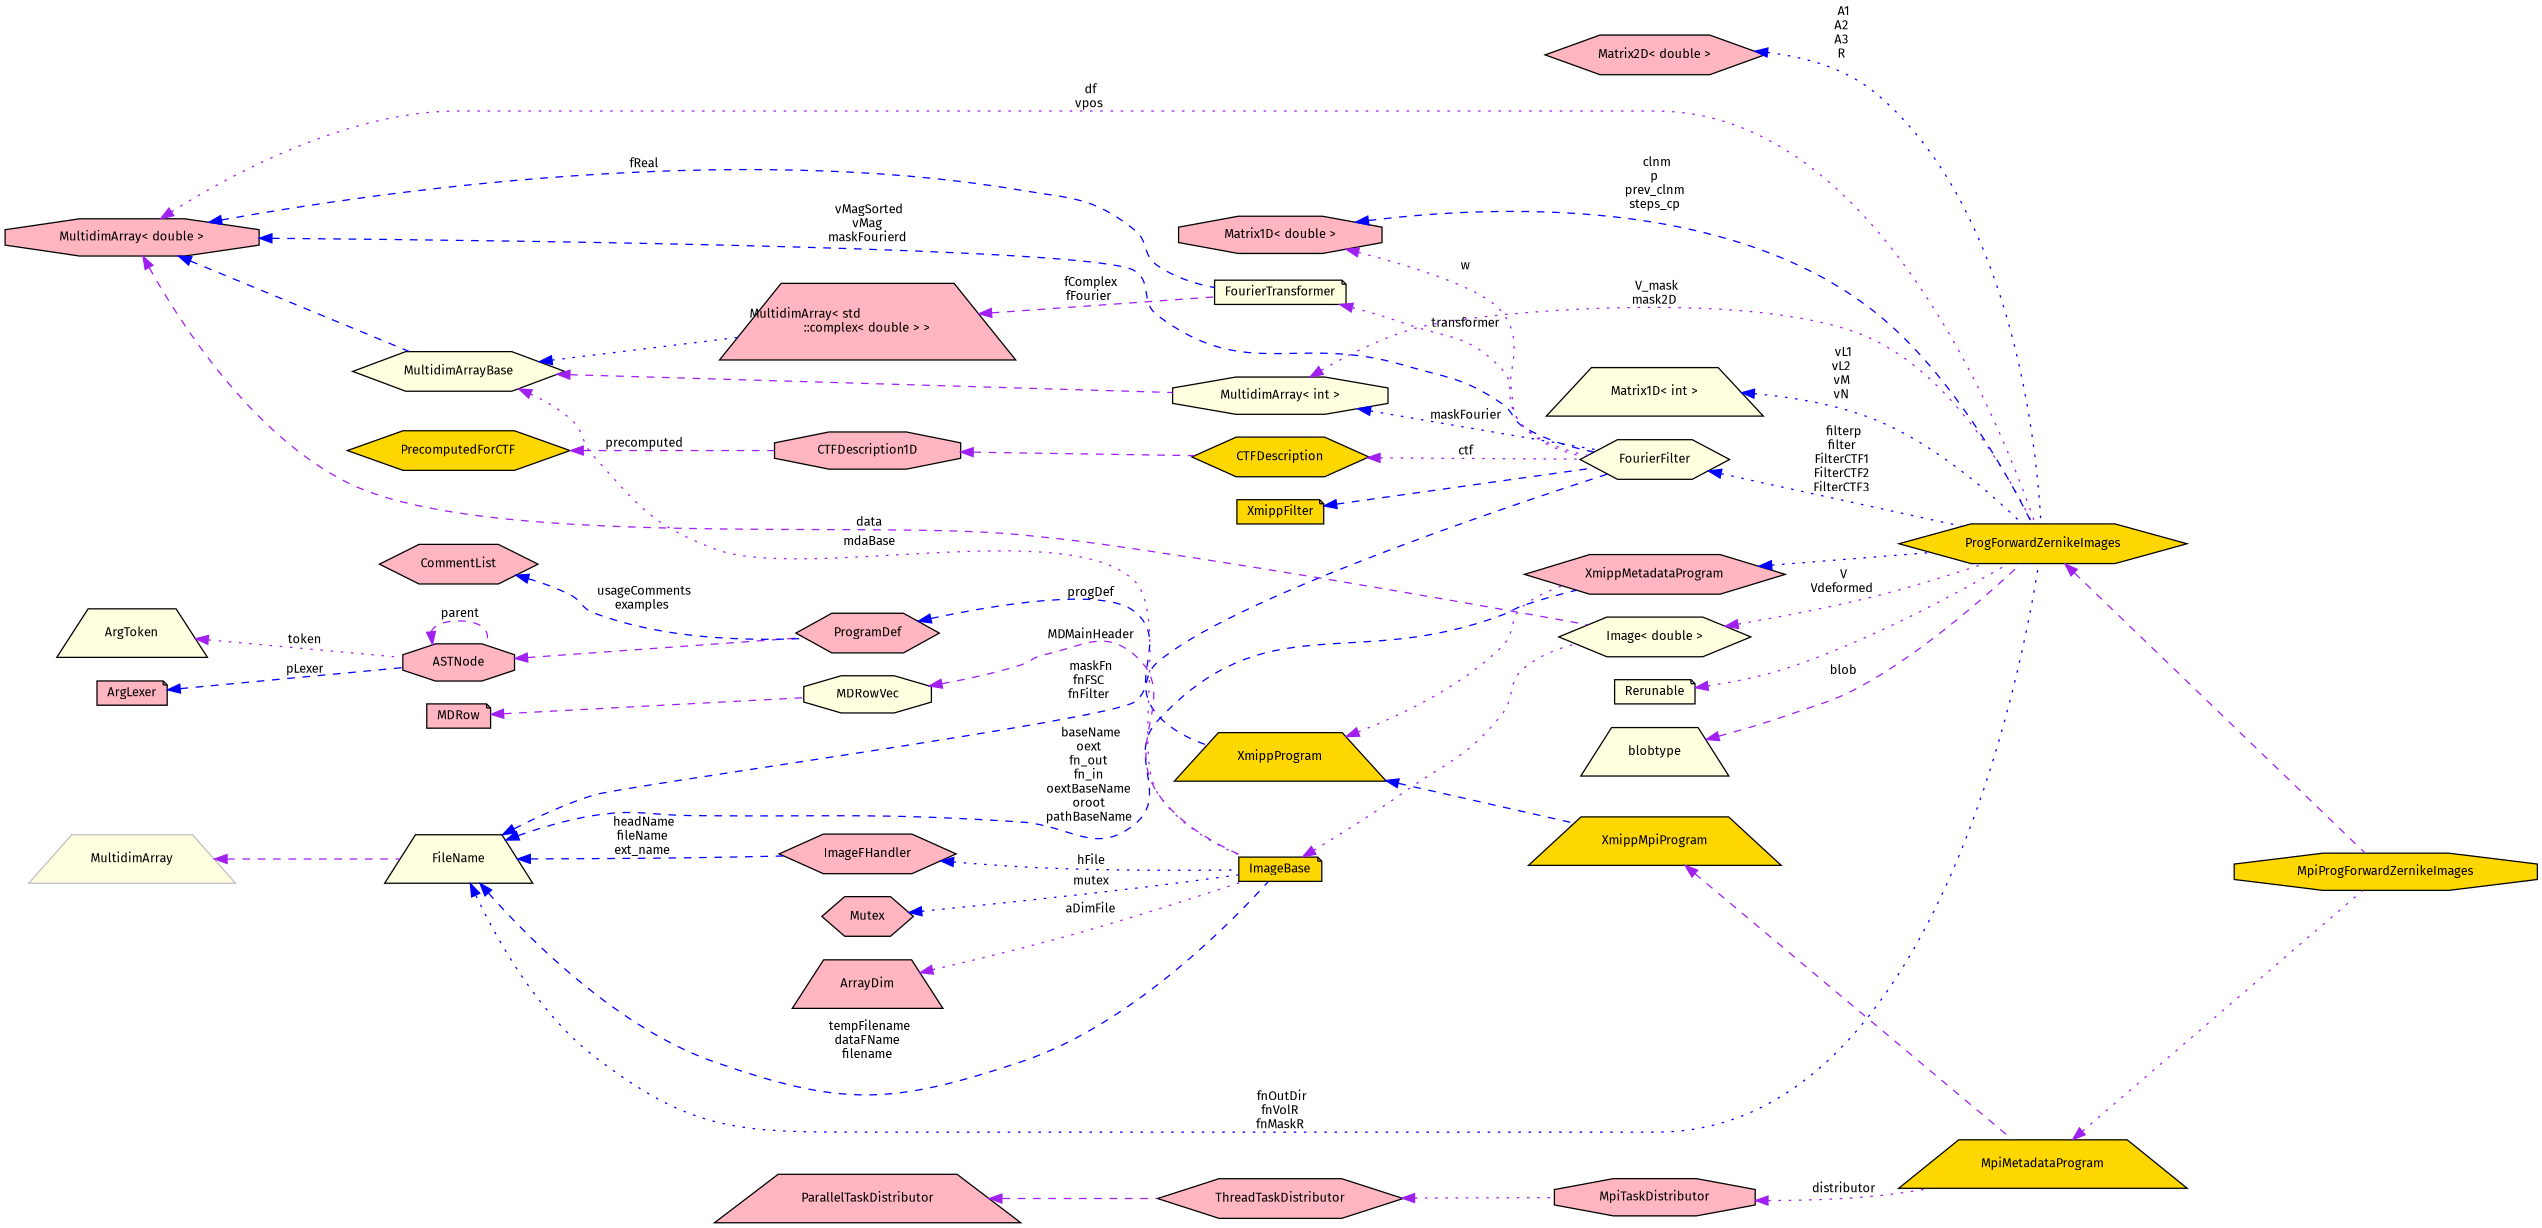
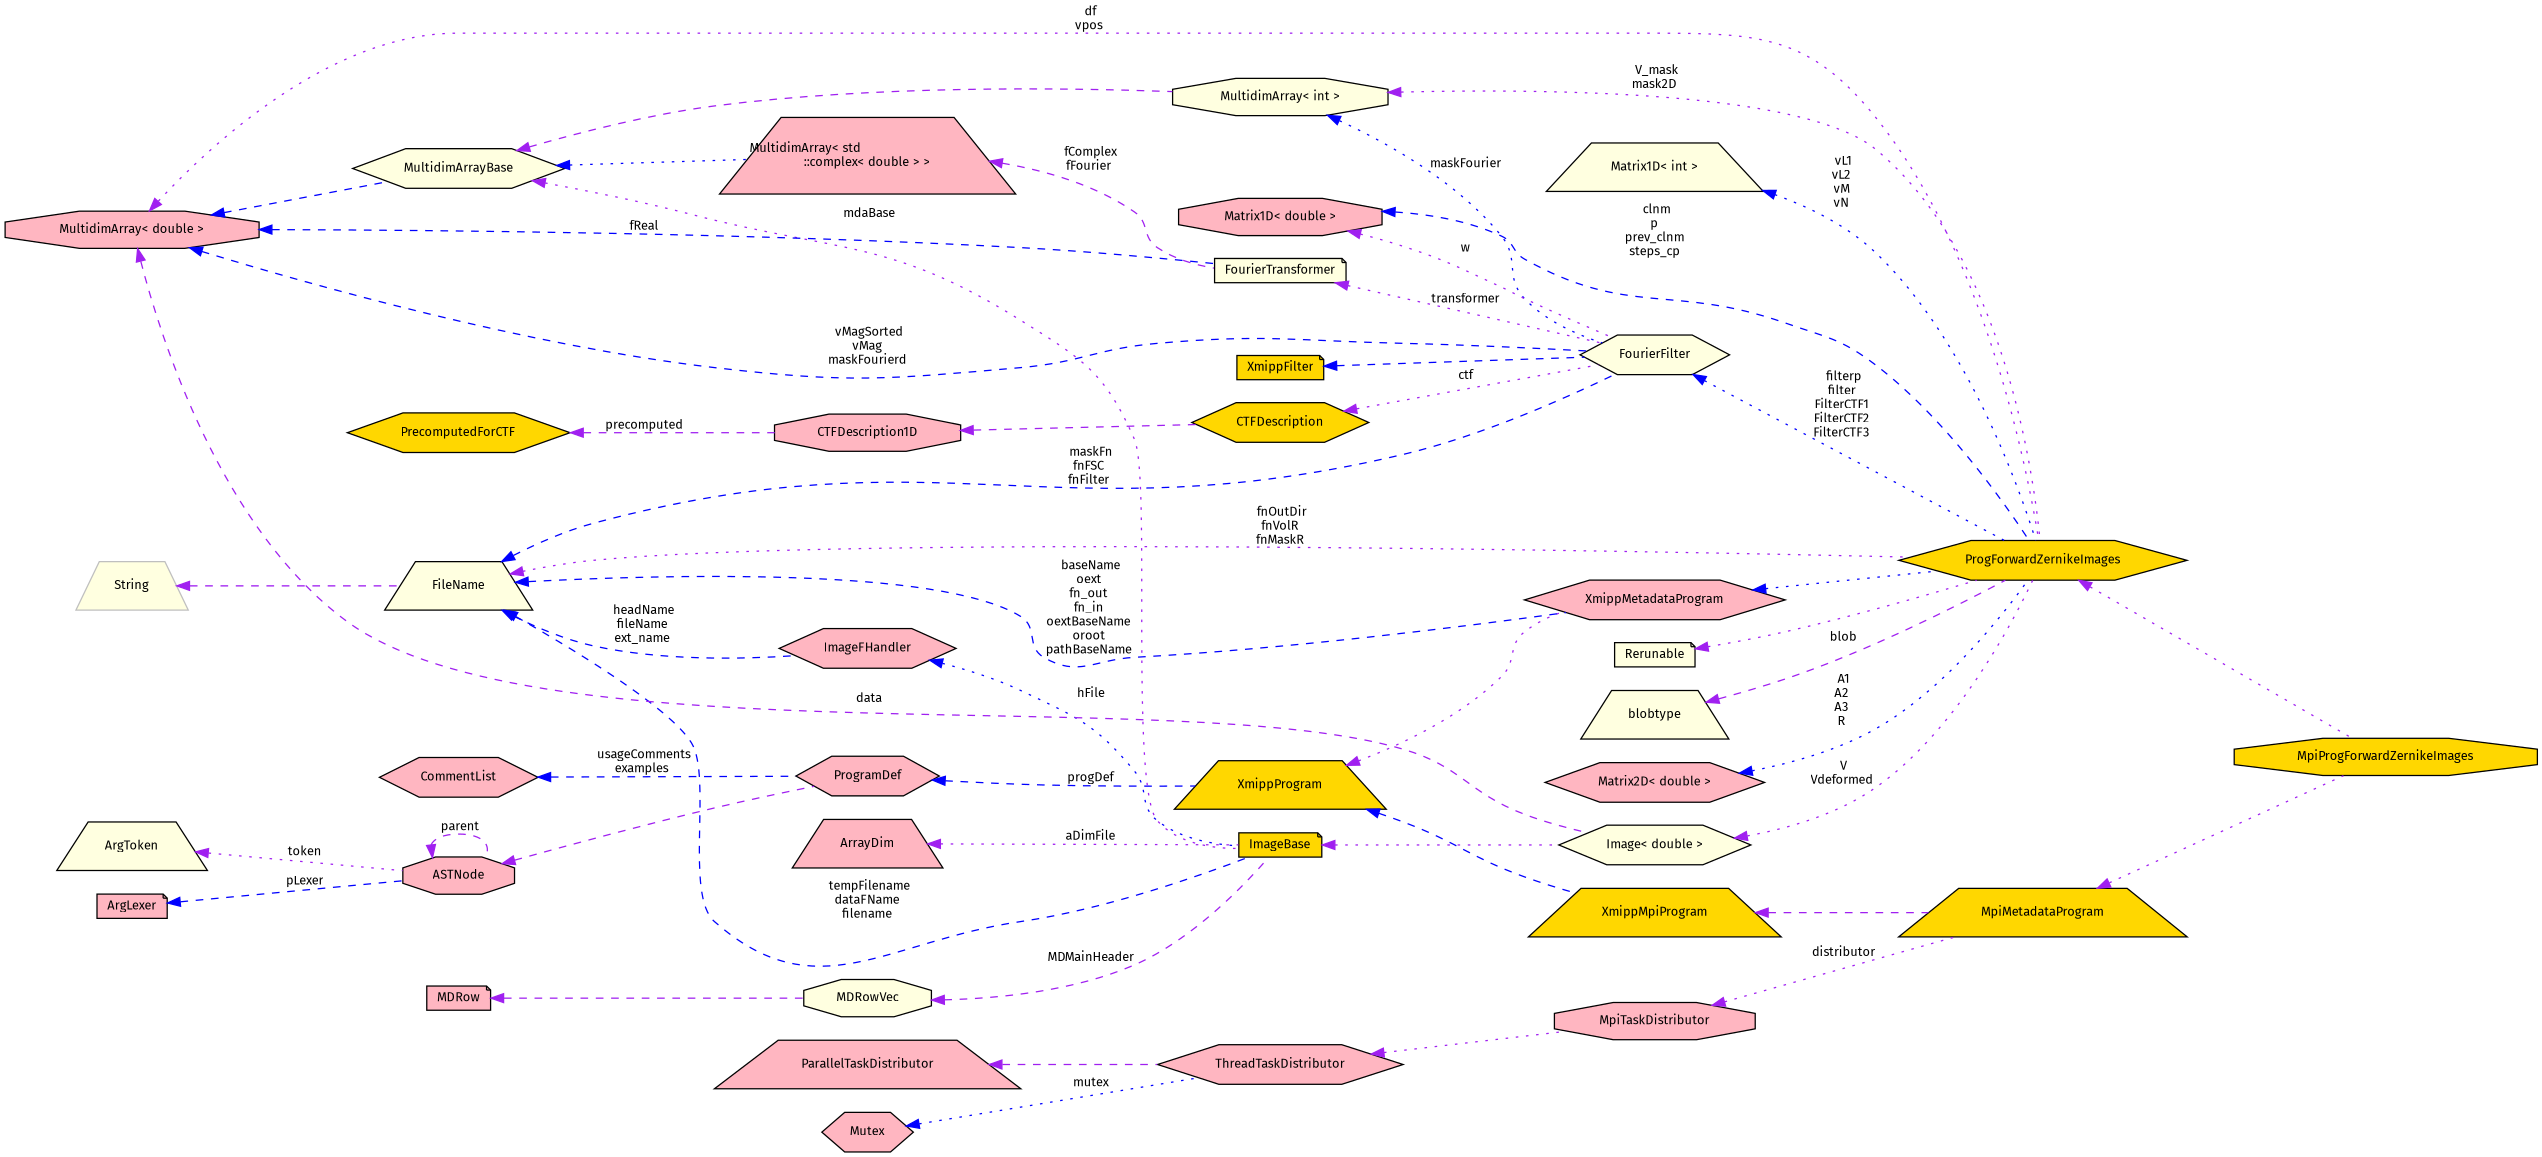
(2220, 713) -> (2221, 662)
(132, 859) -> (132, 586)
(1080, 895) -> (1059, 1101)
(1384, 1132) -> (1216, 547)
